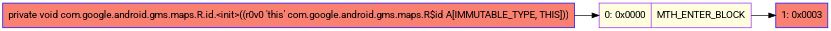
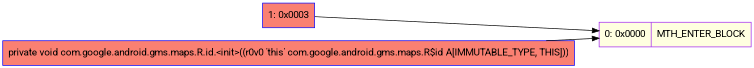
(760, 15) -> (453, 24)
